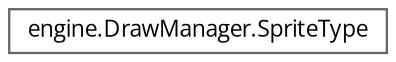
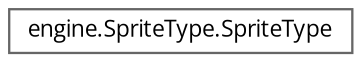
(198, 31) -> (181, 31)
